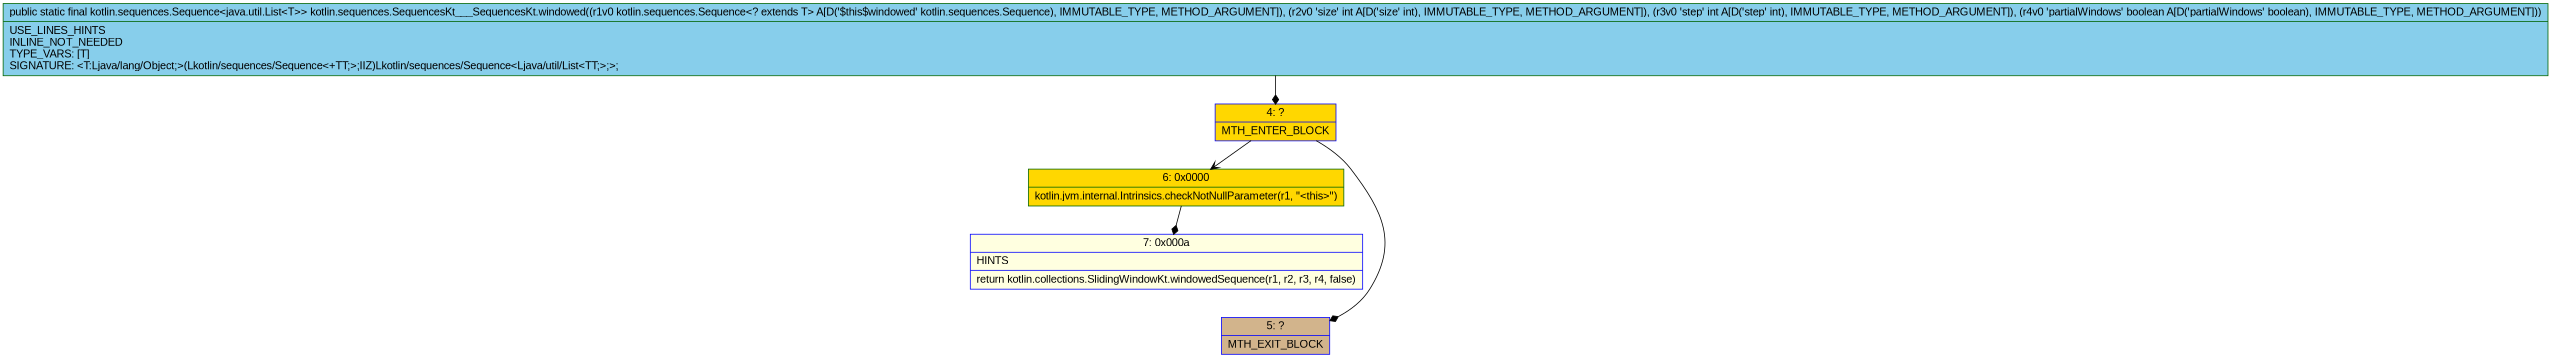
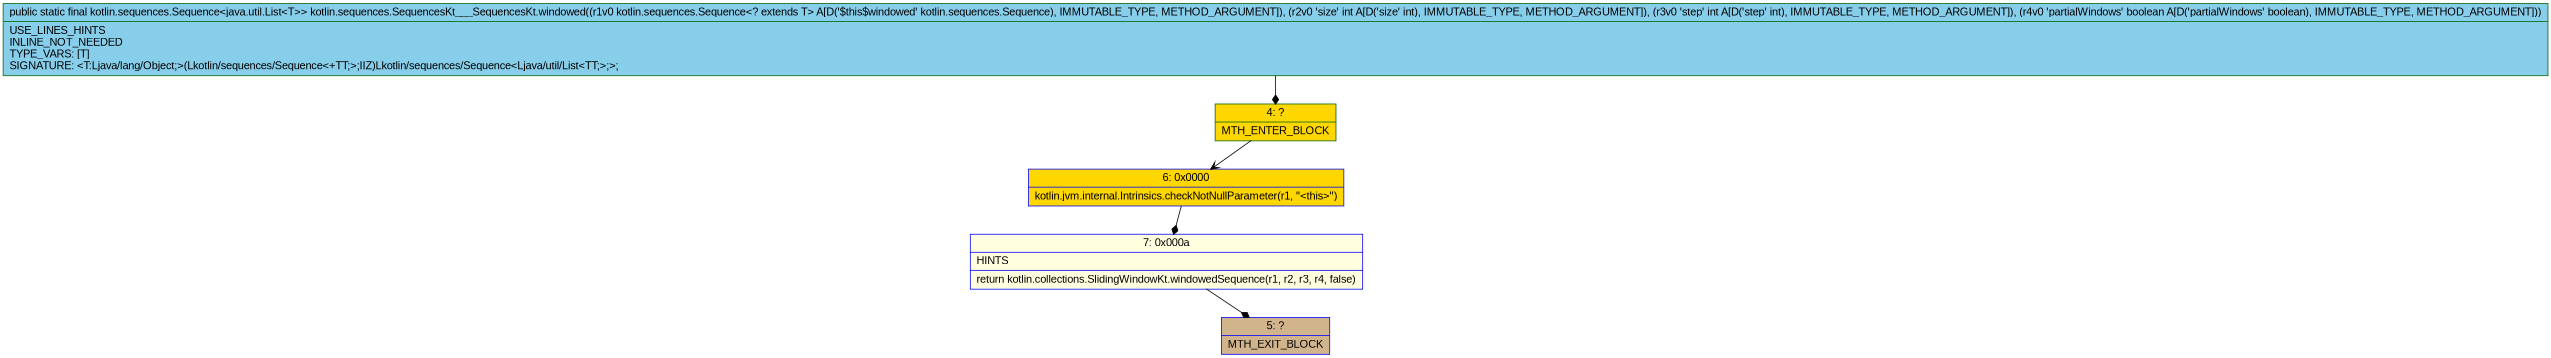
(1276, 122) -> (1276, 122)
(1186, 188) -> (1186, 188)
(1382, 225) -> (1224, 301)
